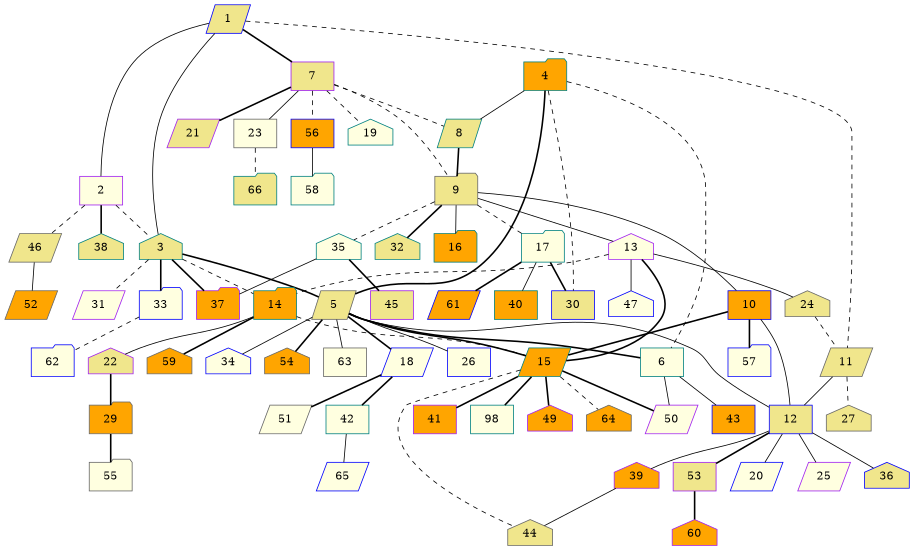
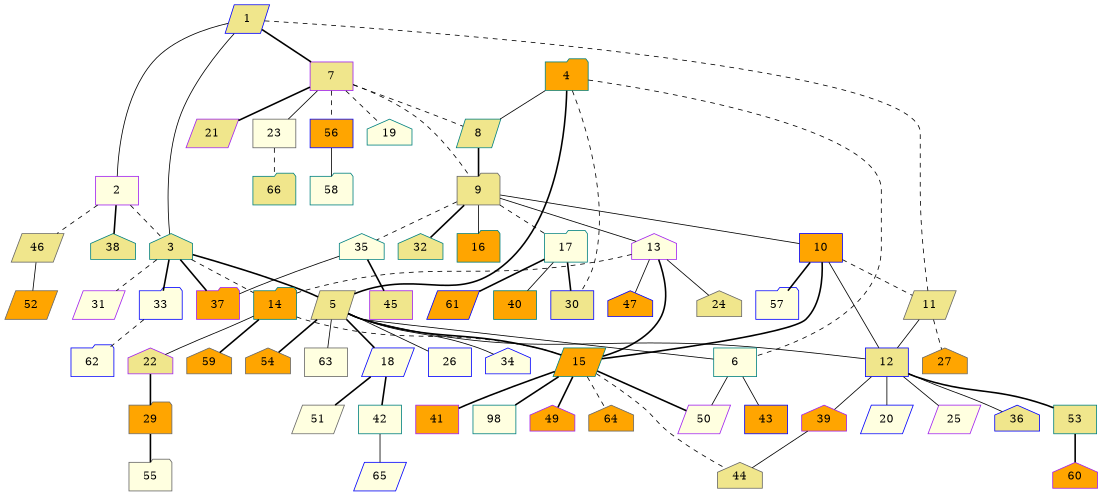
(631, 305) -> (630, 305)
(826, 332) -> (879, 278)
(494, 340) -> (530, 339)
(849, 419) -> (945, 362)
(695, 477) -> (1075, 419)
